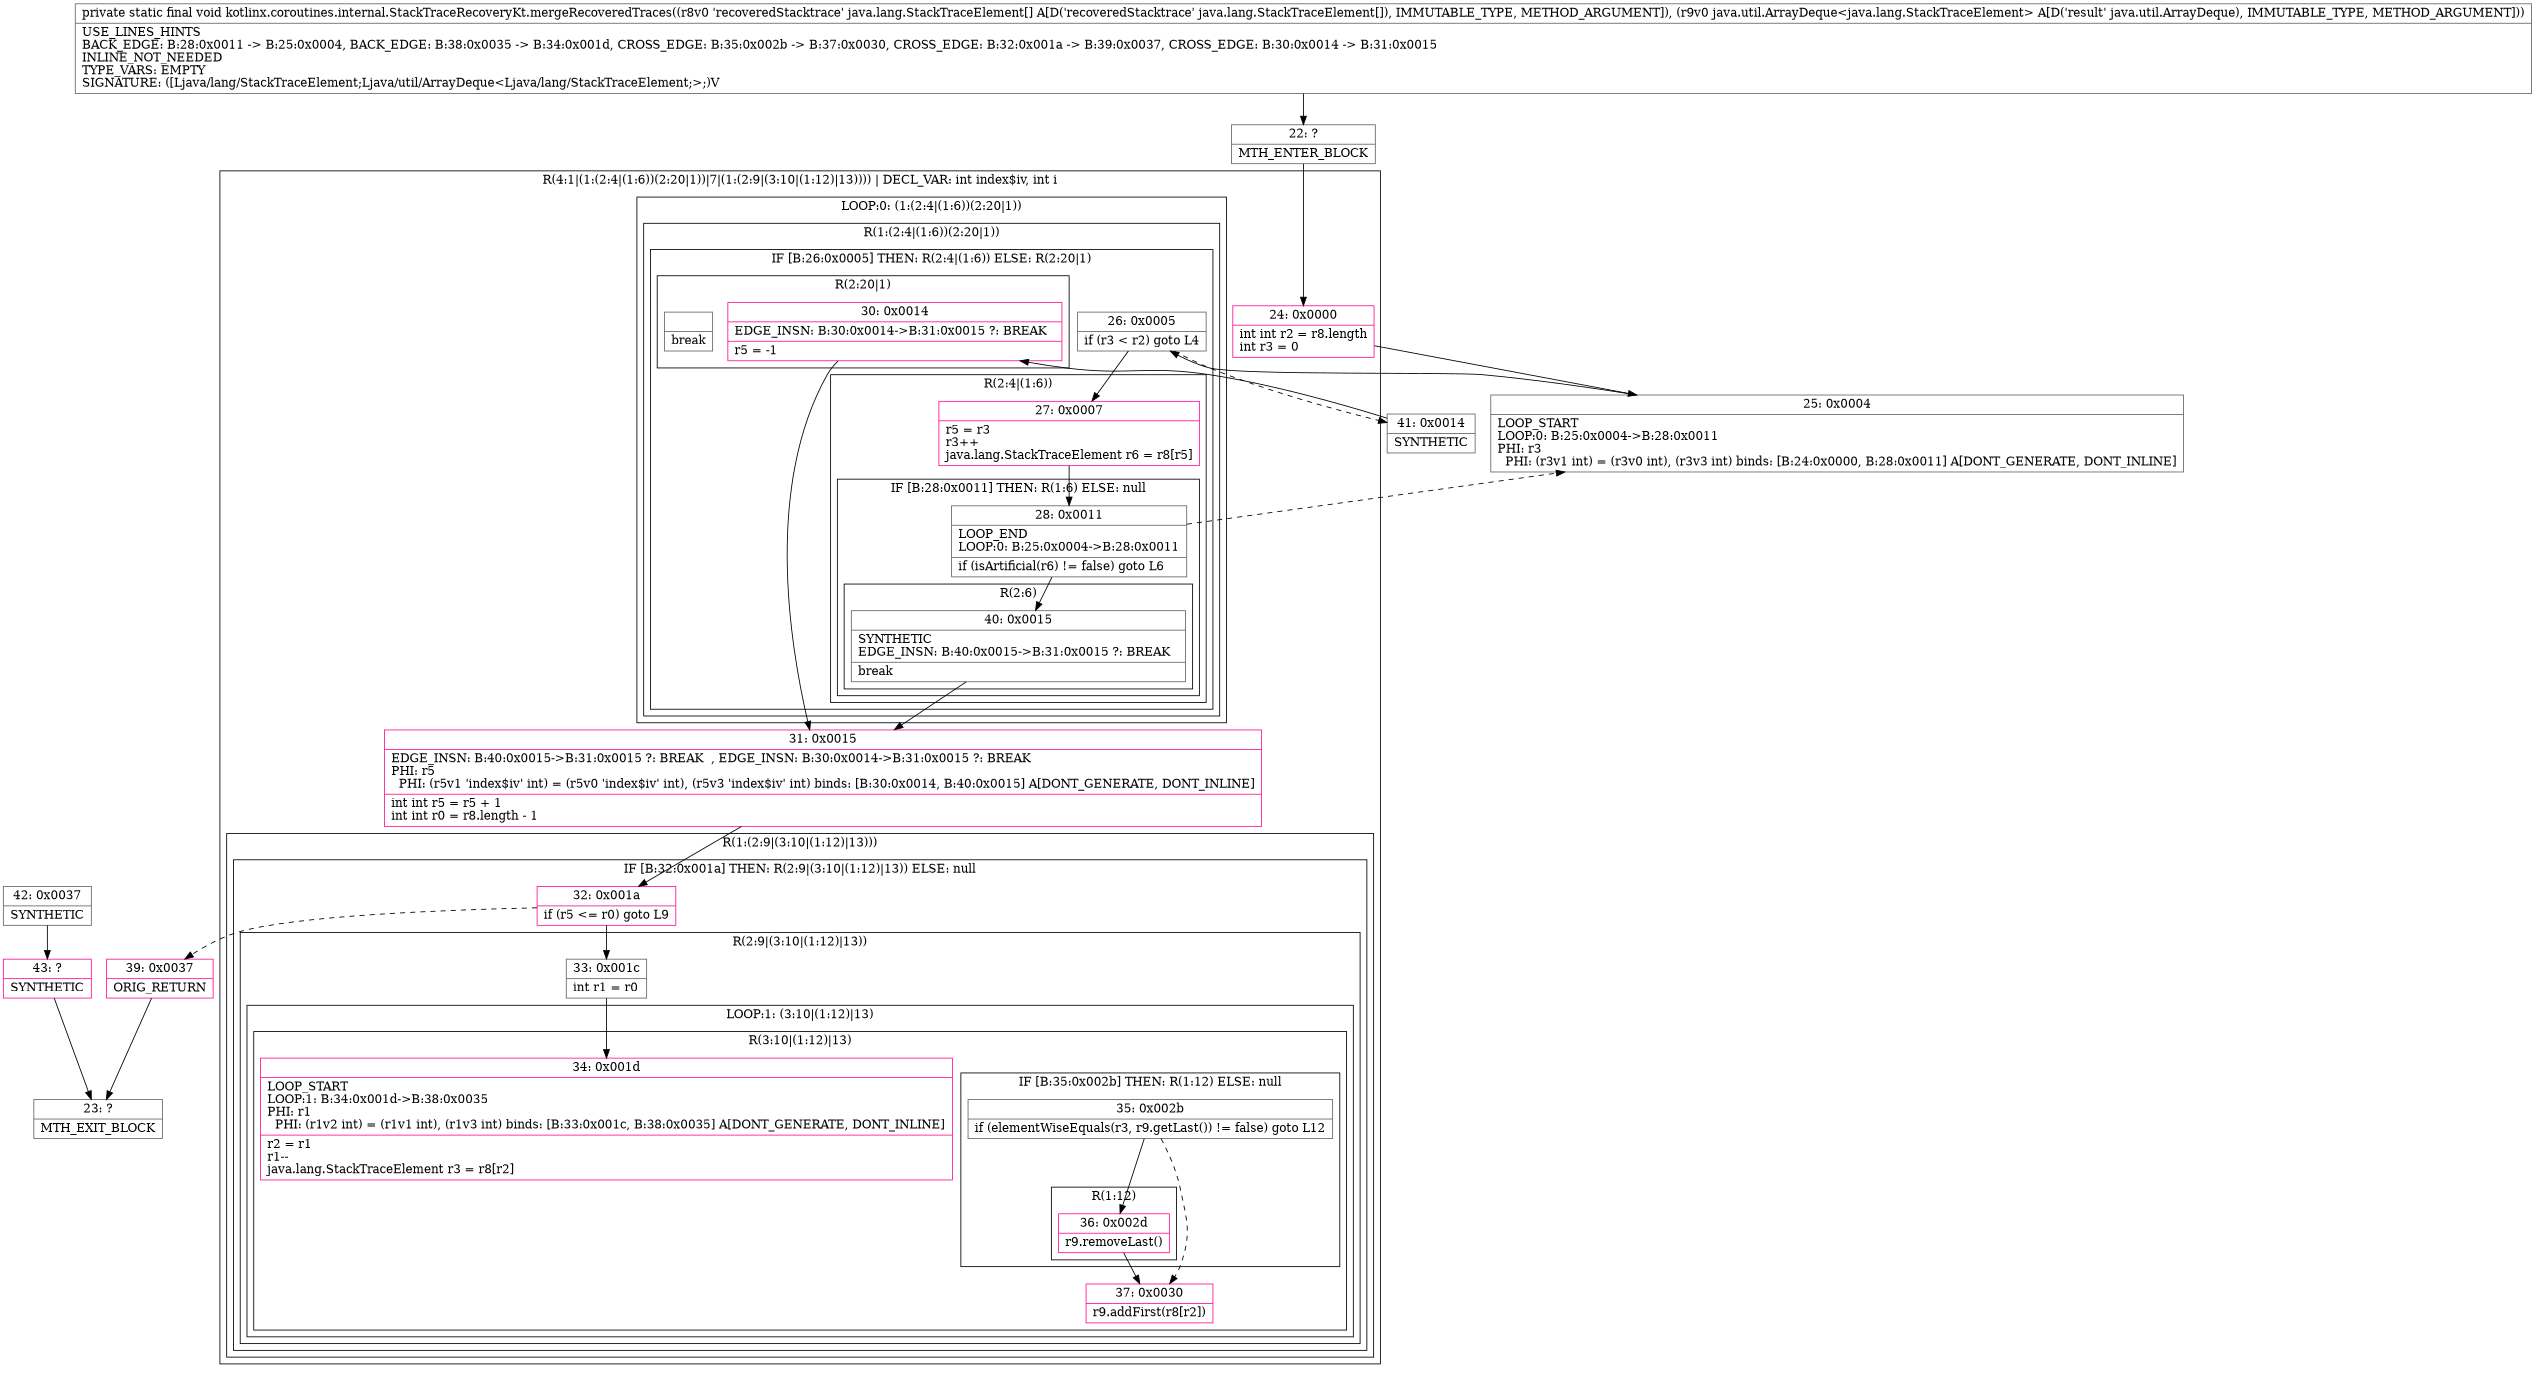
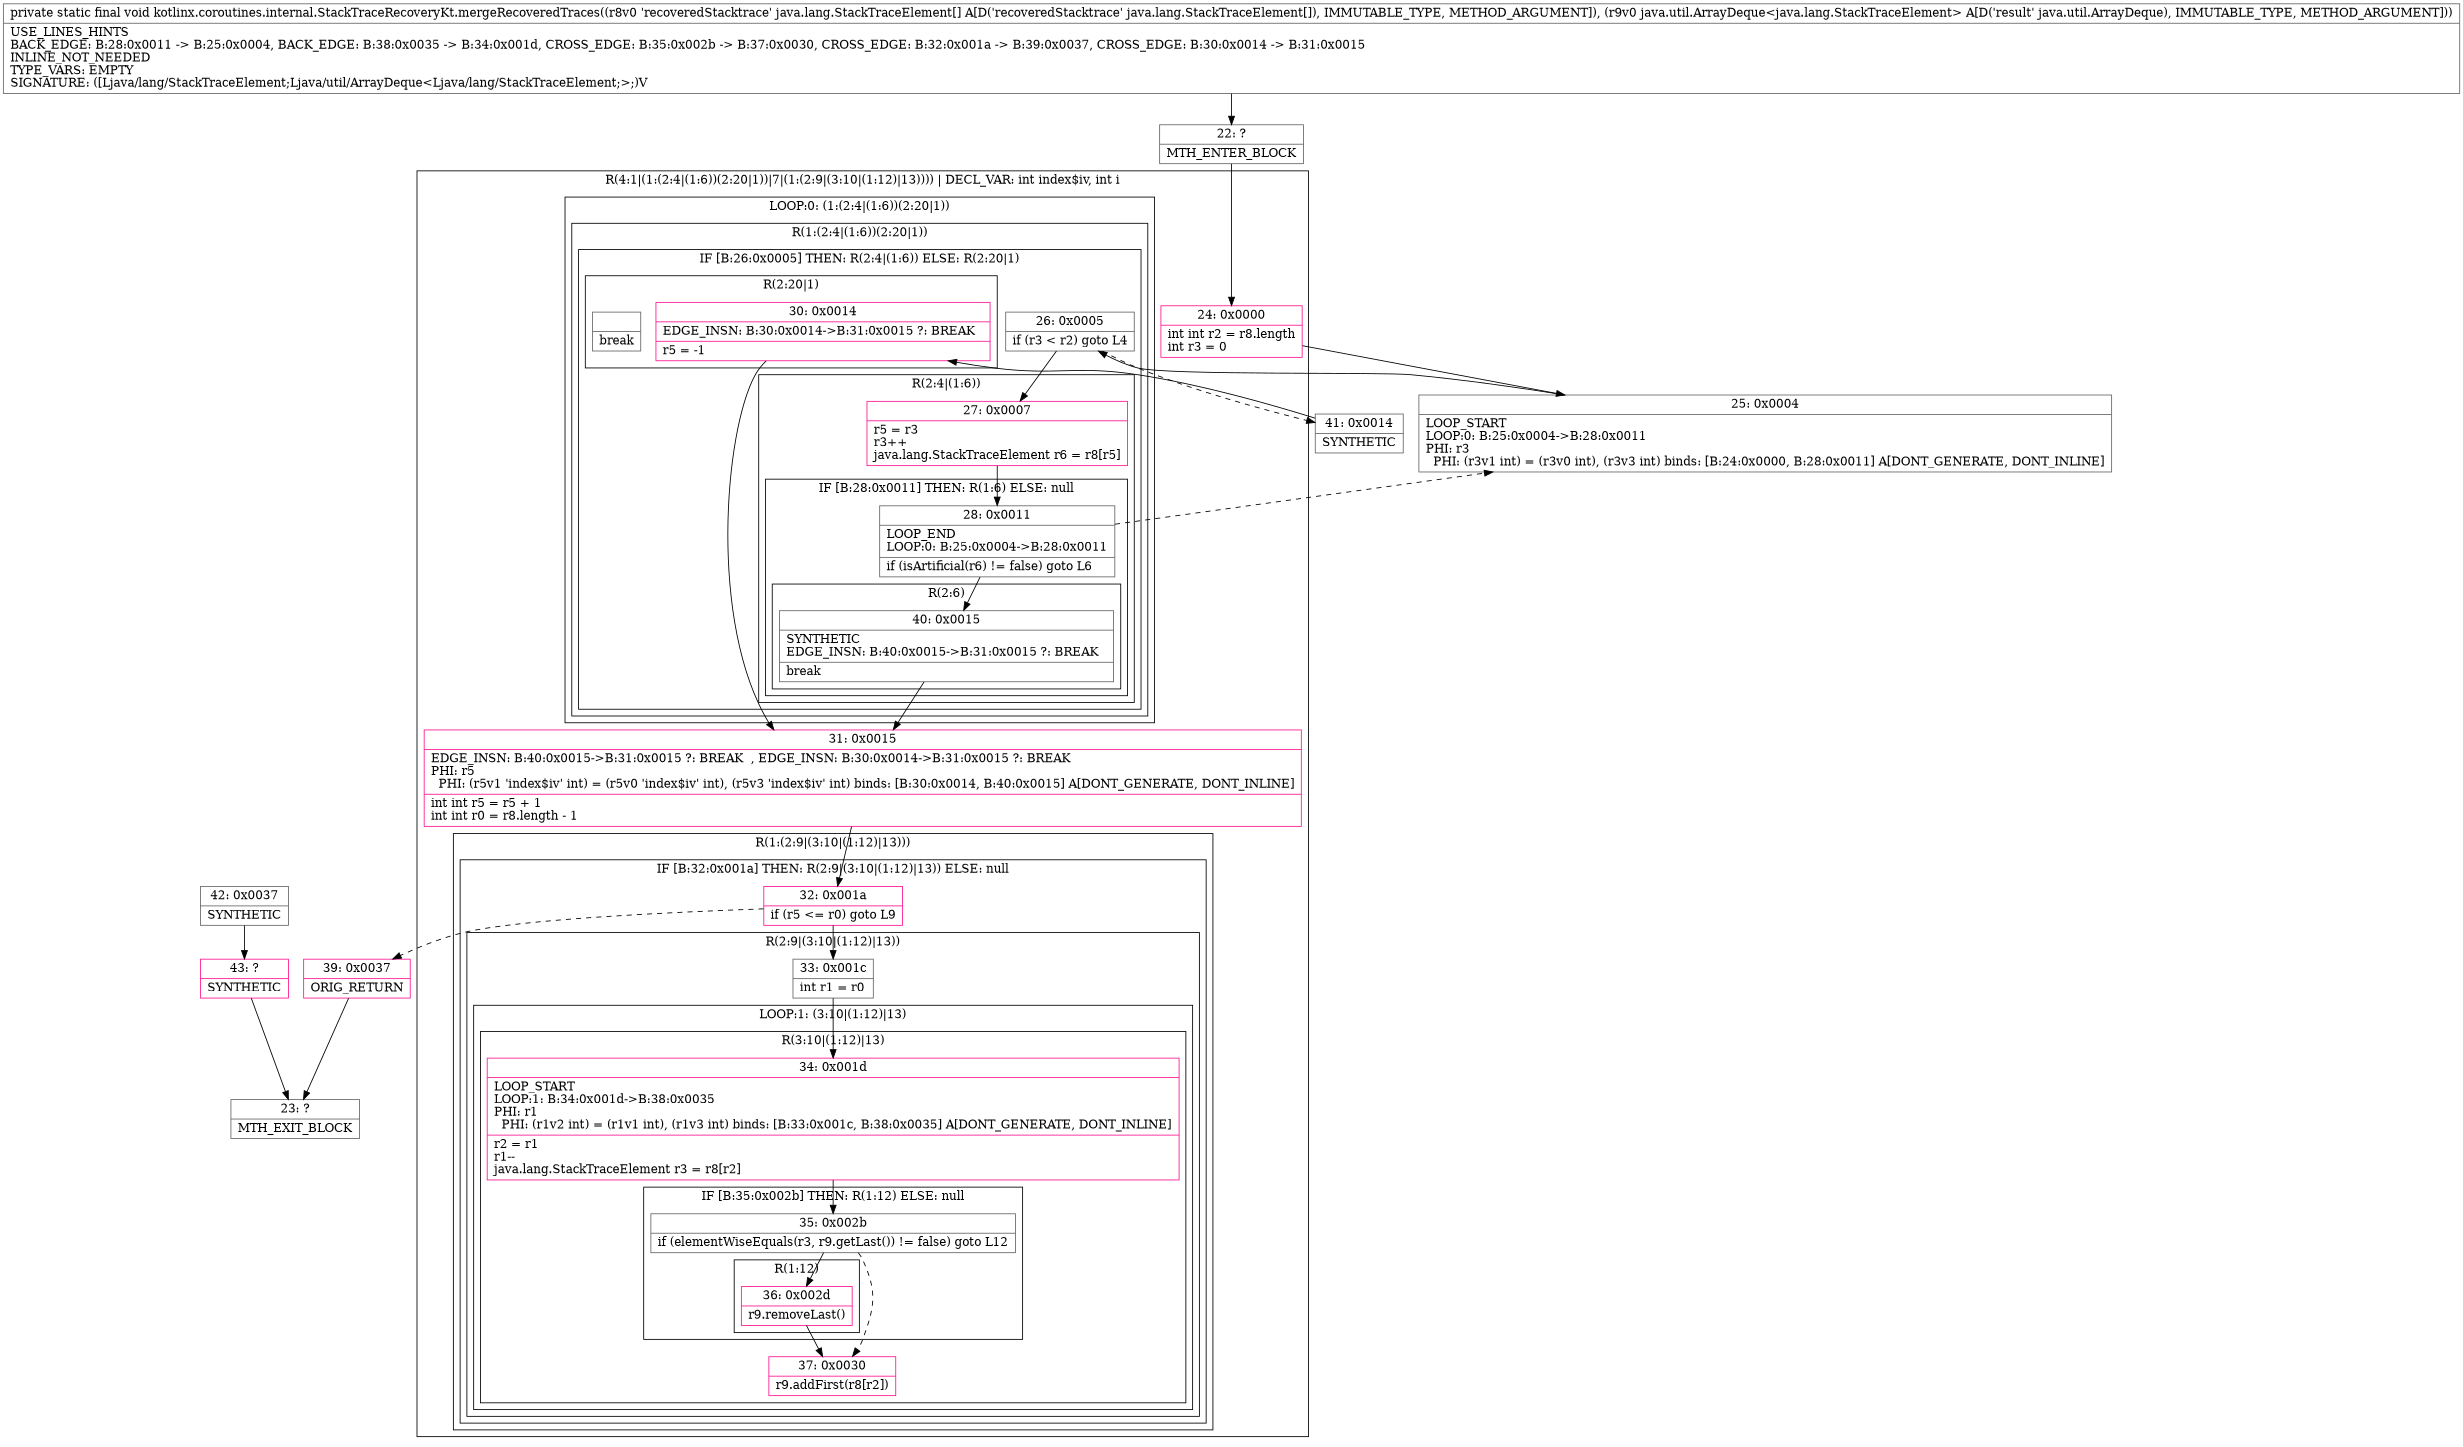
none -> (833, 1193)
